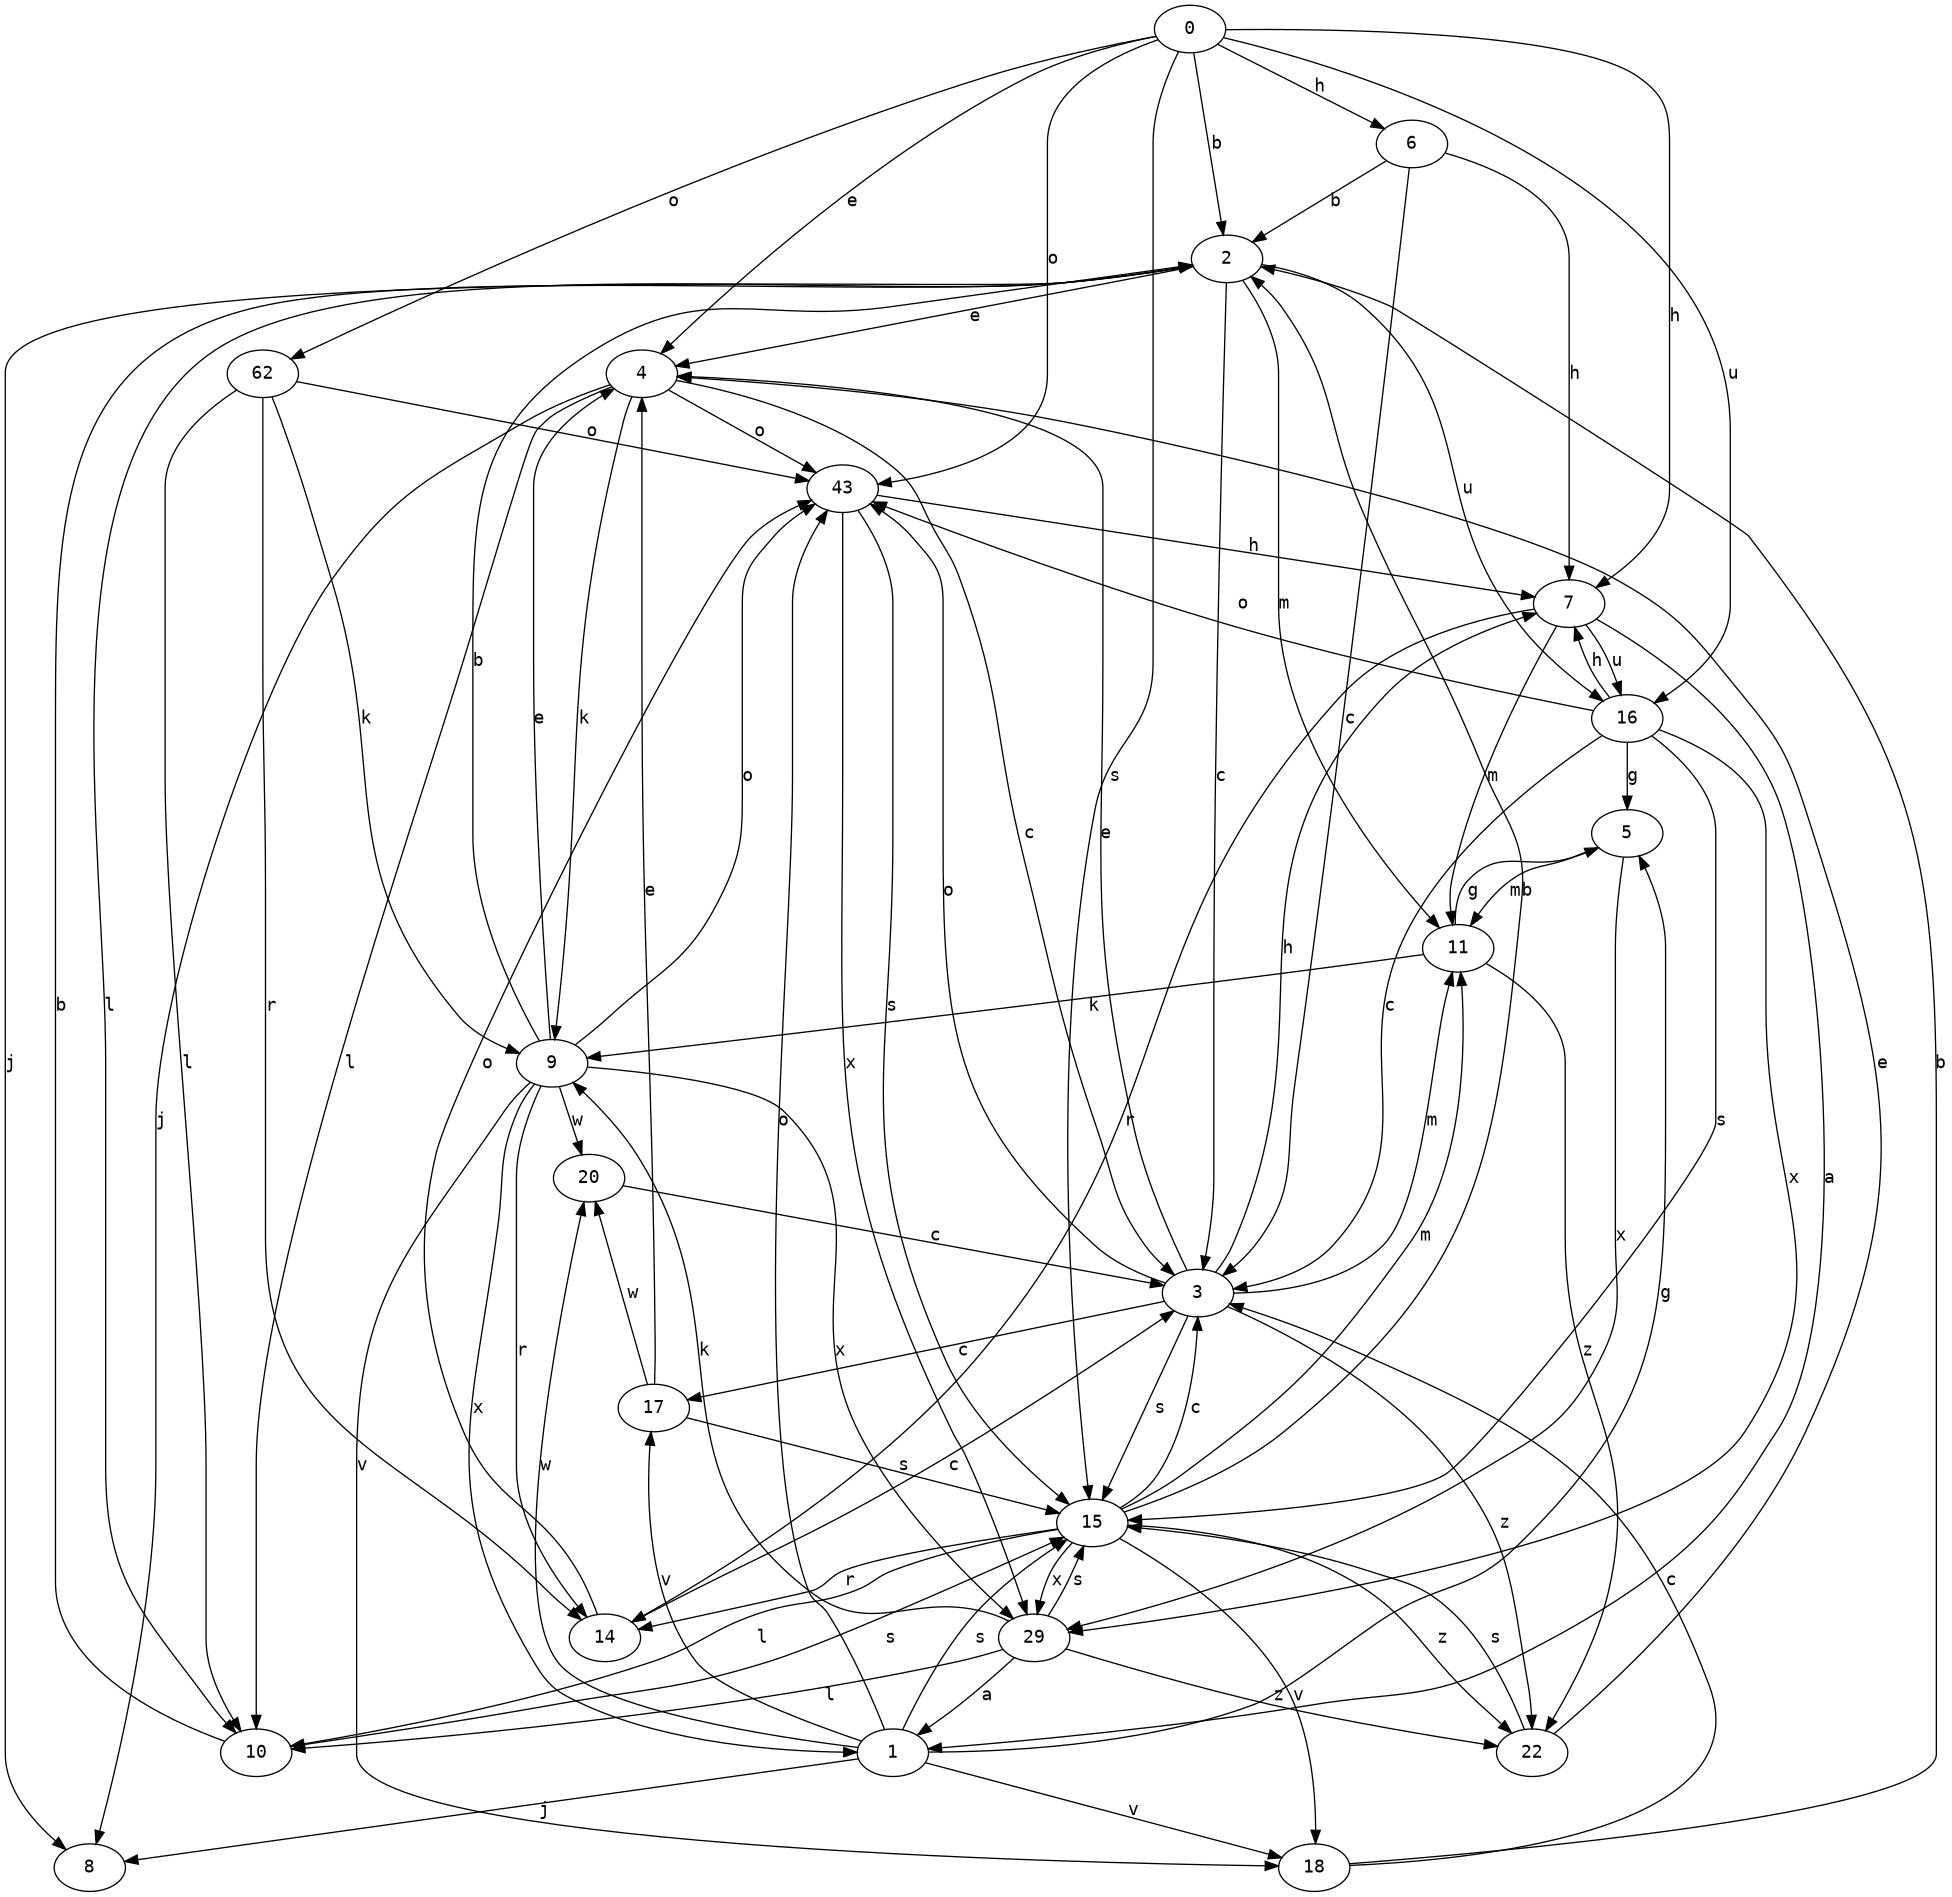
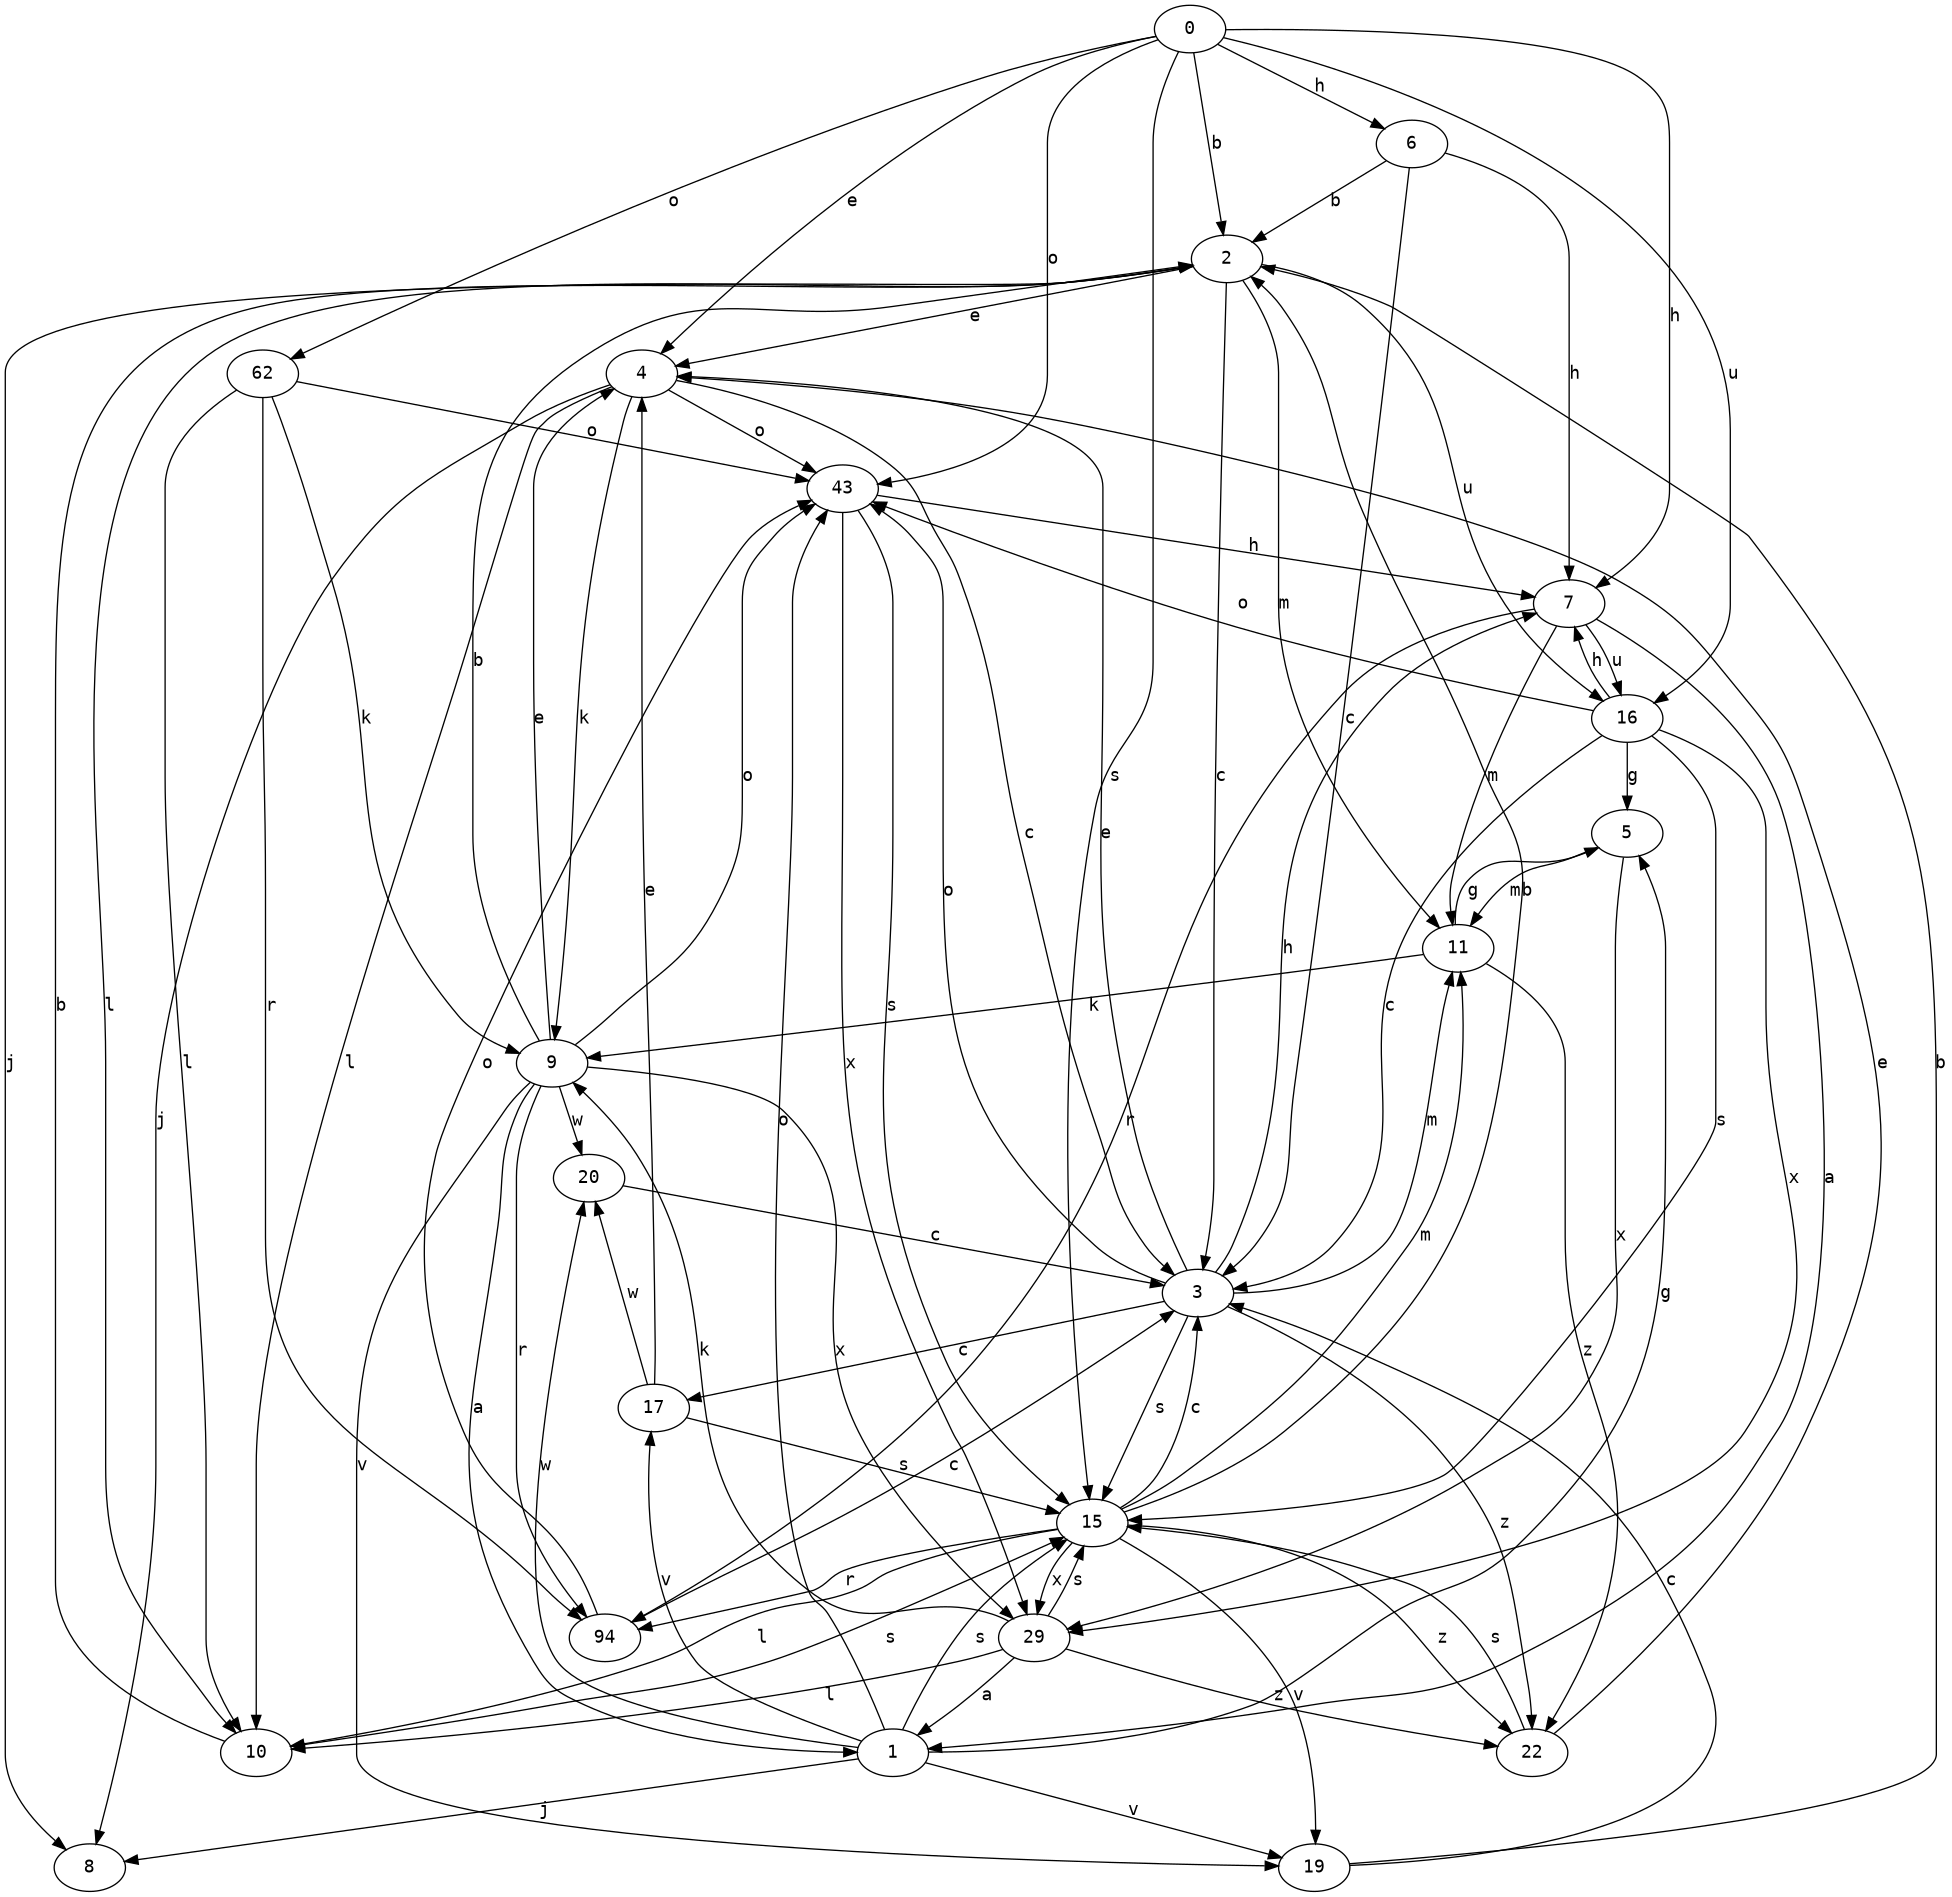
(479, 1408) -> (479, 1408)
(605, 1638) -> (605, 1638)
(1314, 1868) -> (1314, 1868)
